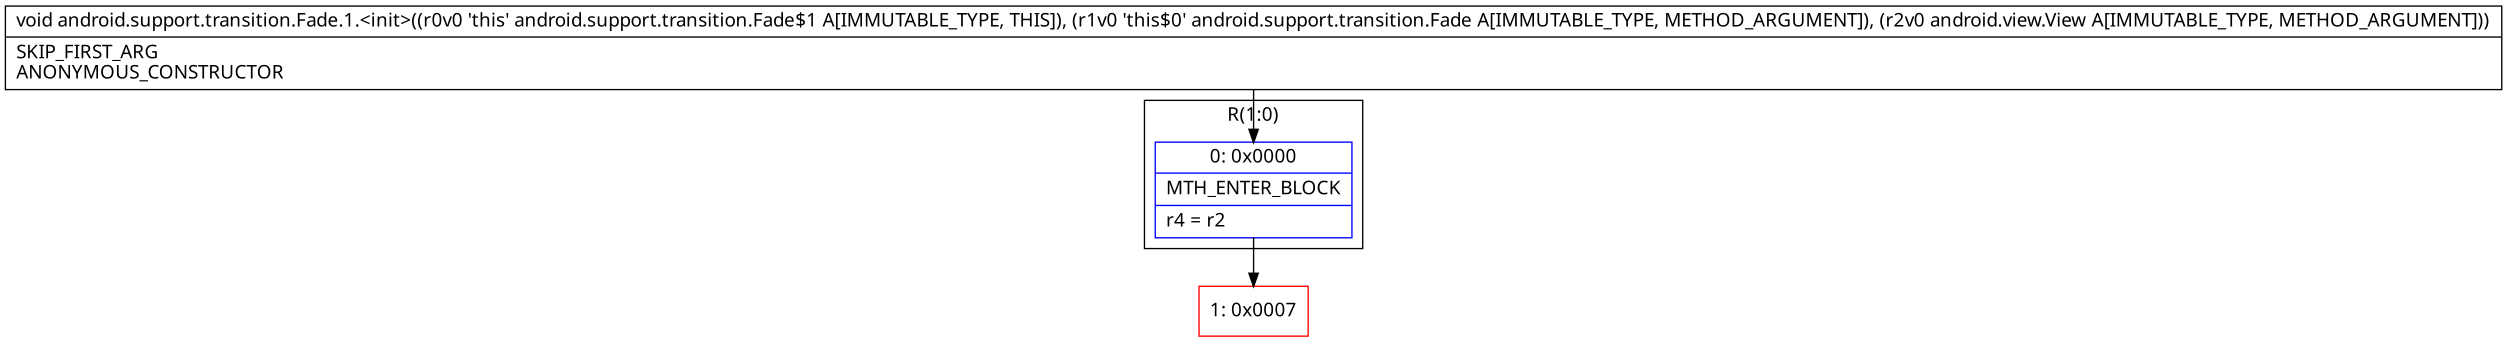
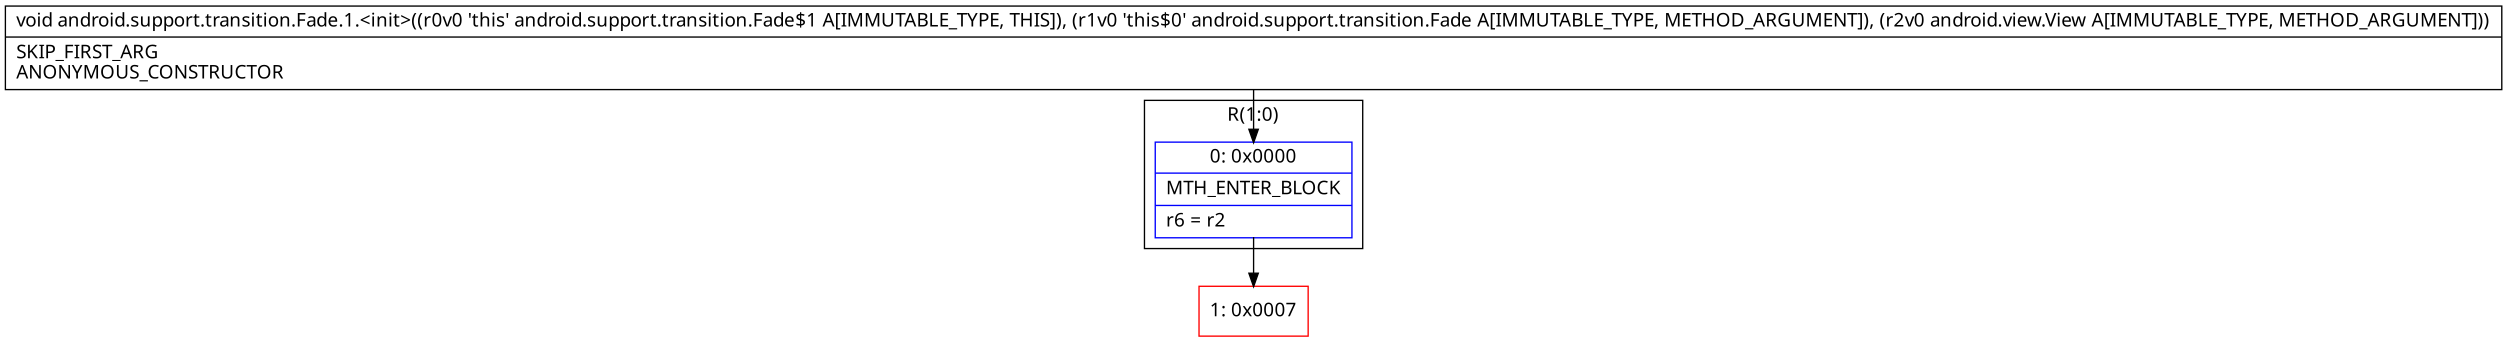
(1196, 221) -> (1196, 221)
